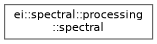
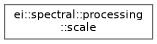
(79, 22) -> (79, 22)
